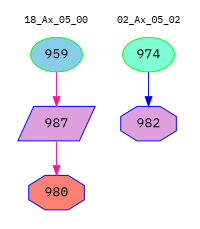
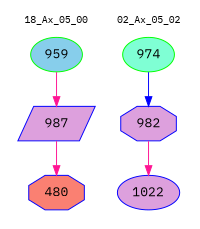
(57, 193) -> (57, 193)
none -> (149, 193)
